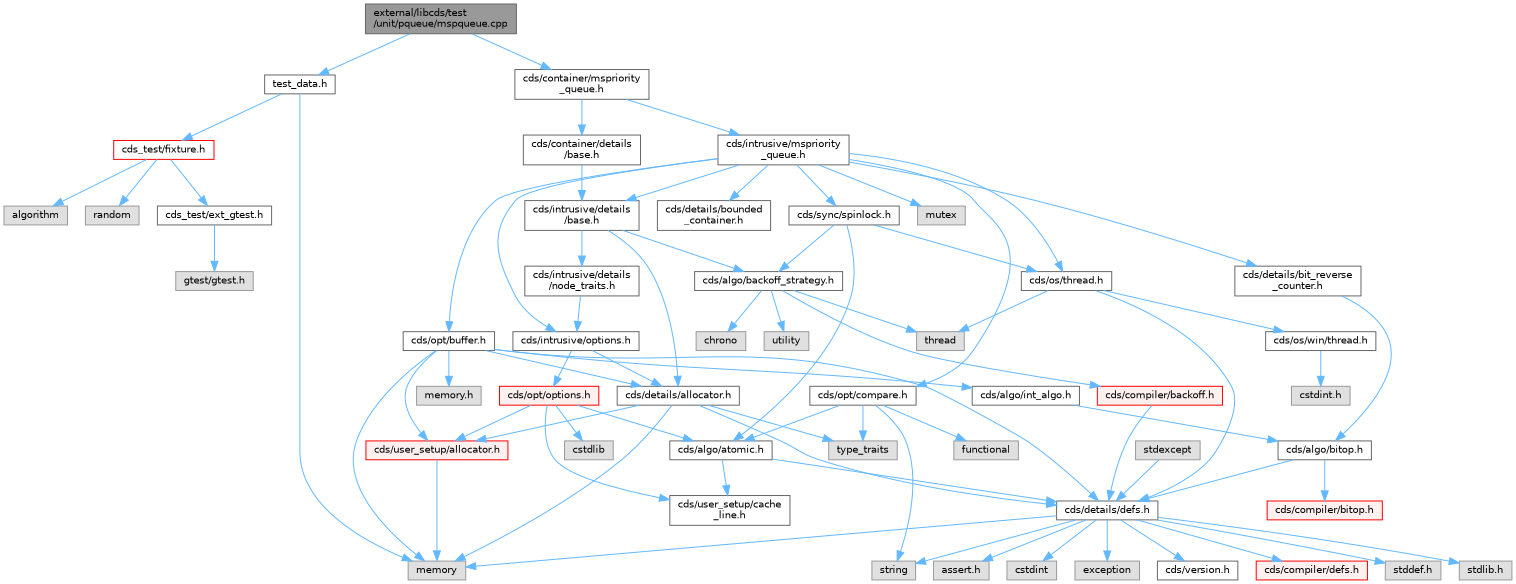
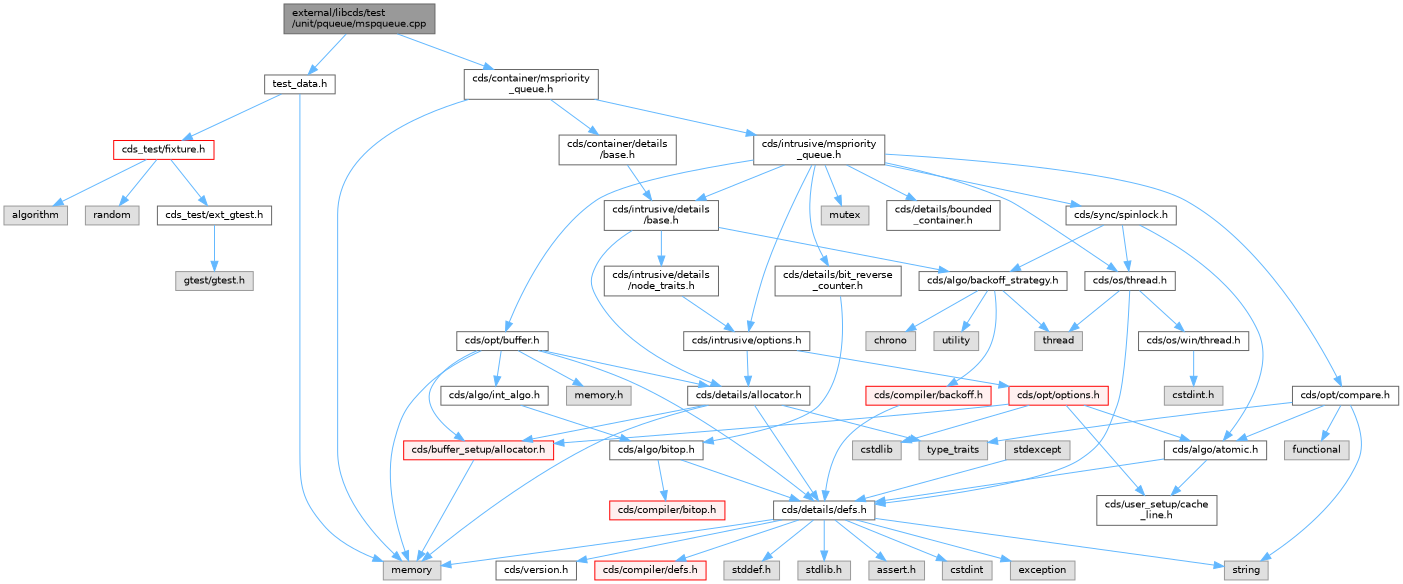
none -> (338, 300)
(437, 450) -> (479, 450)
